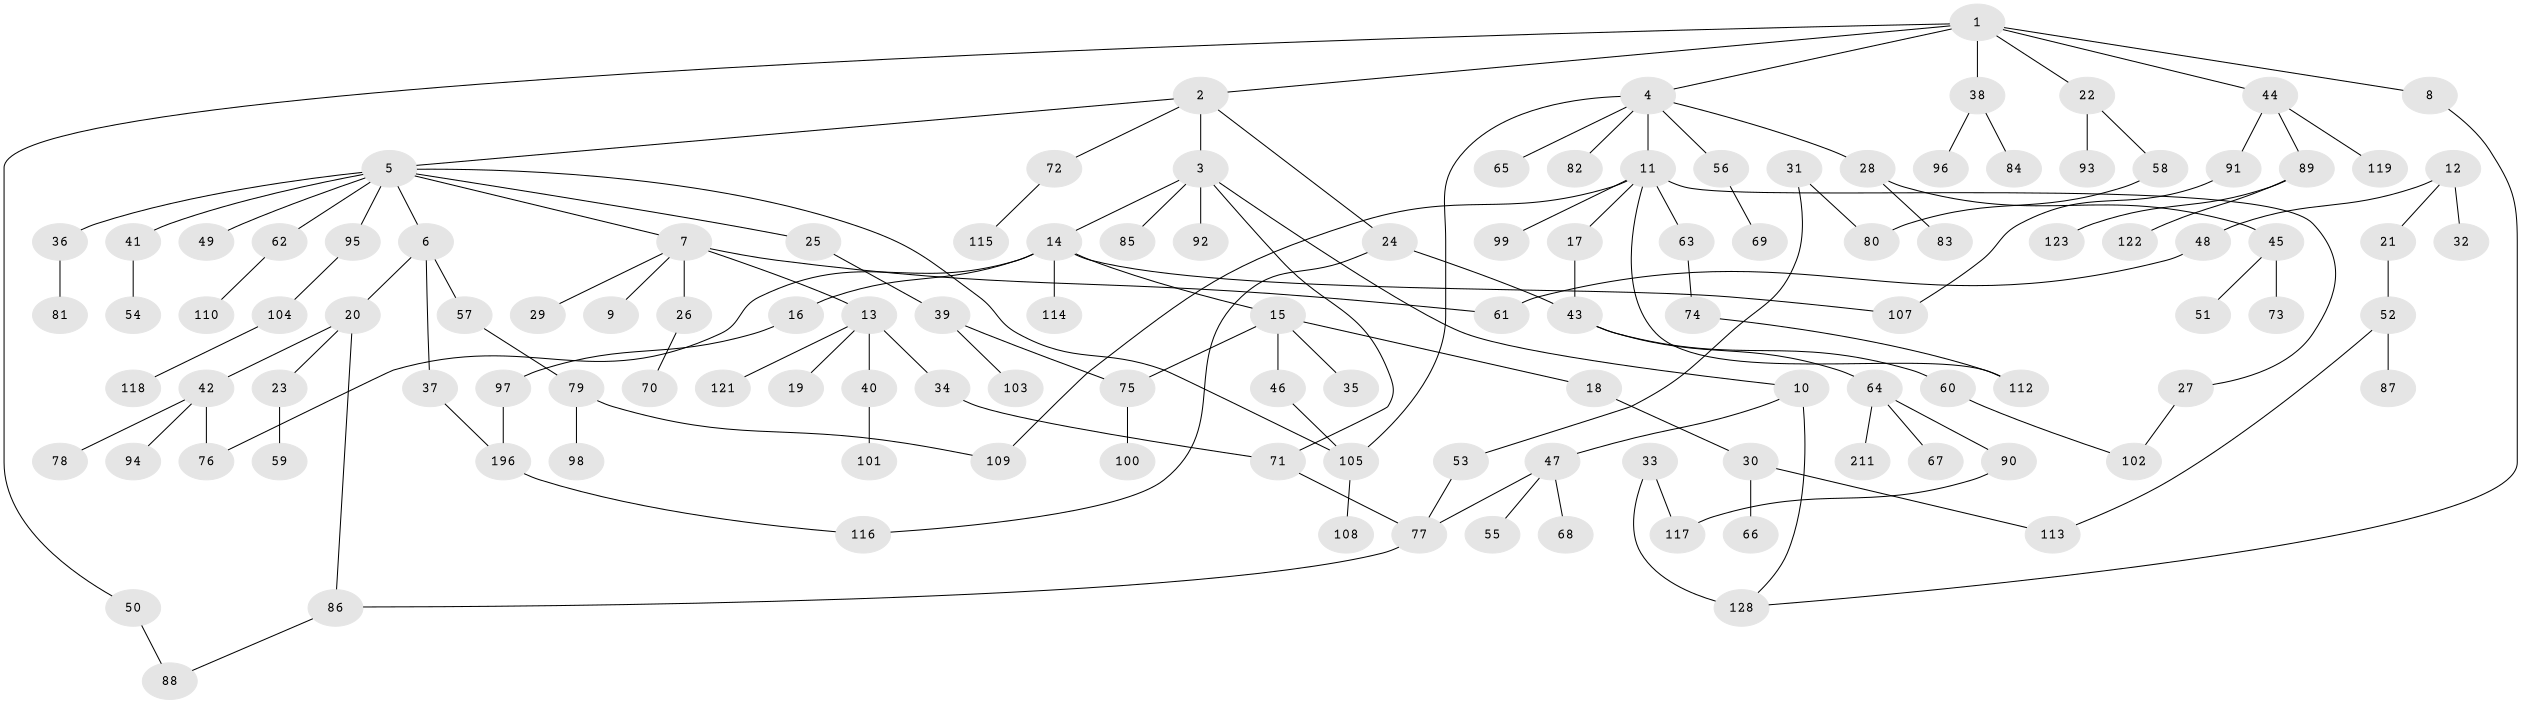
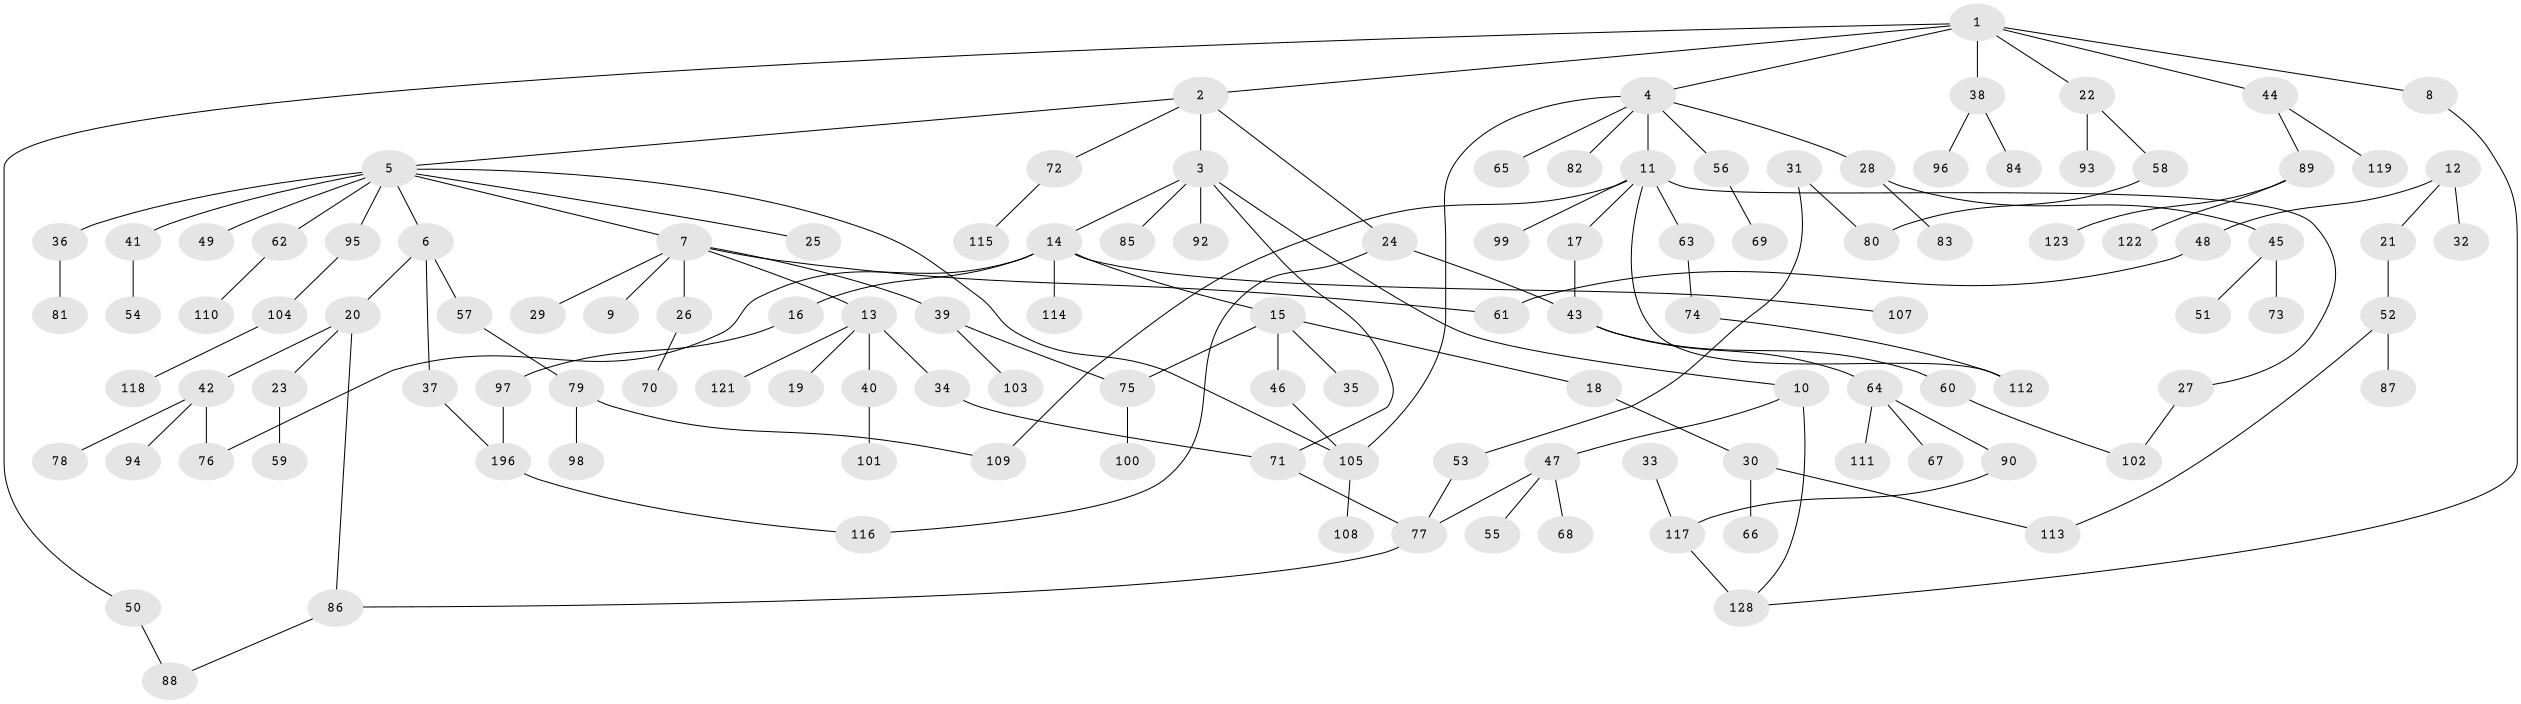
(2234, 169) -> none
(878, 278) -> (849, 279)
(1863, 462) -> (1863, 462)
(1645, 559) -> (1710, 571)
